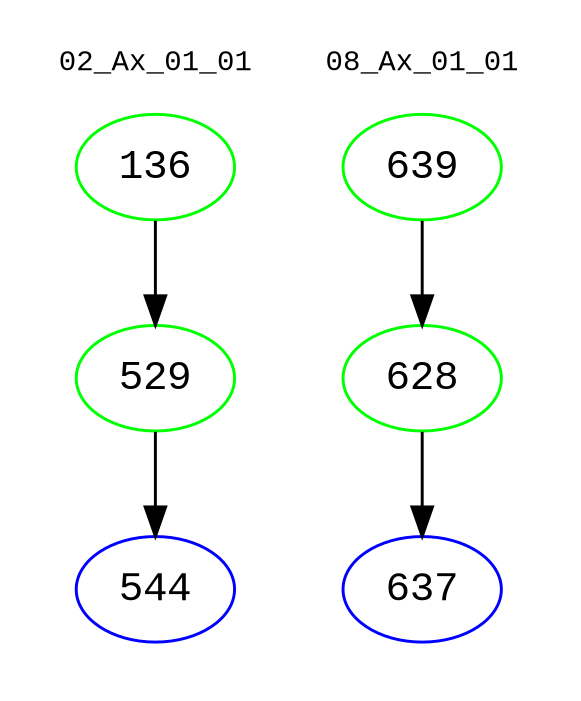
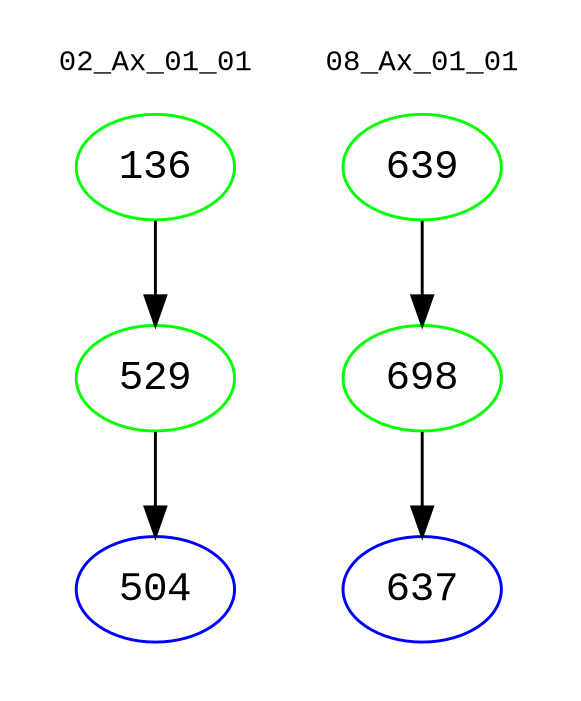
(422, 378) -> (422, 378)
(155, 589) -> (155, 589)
